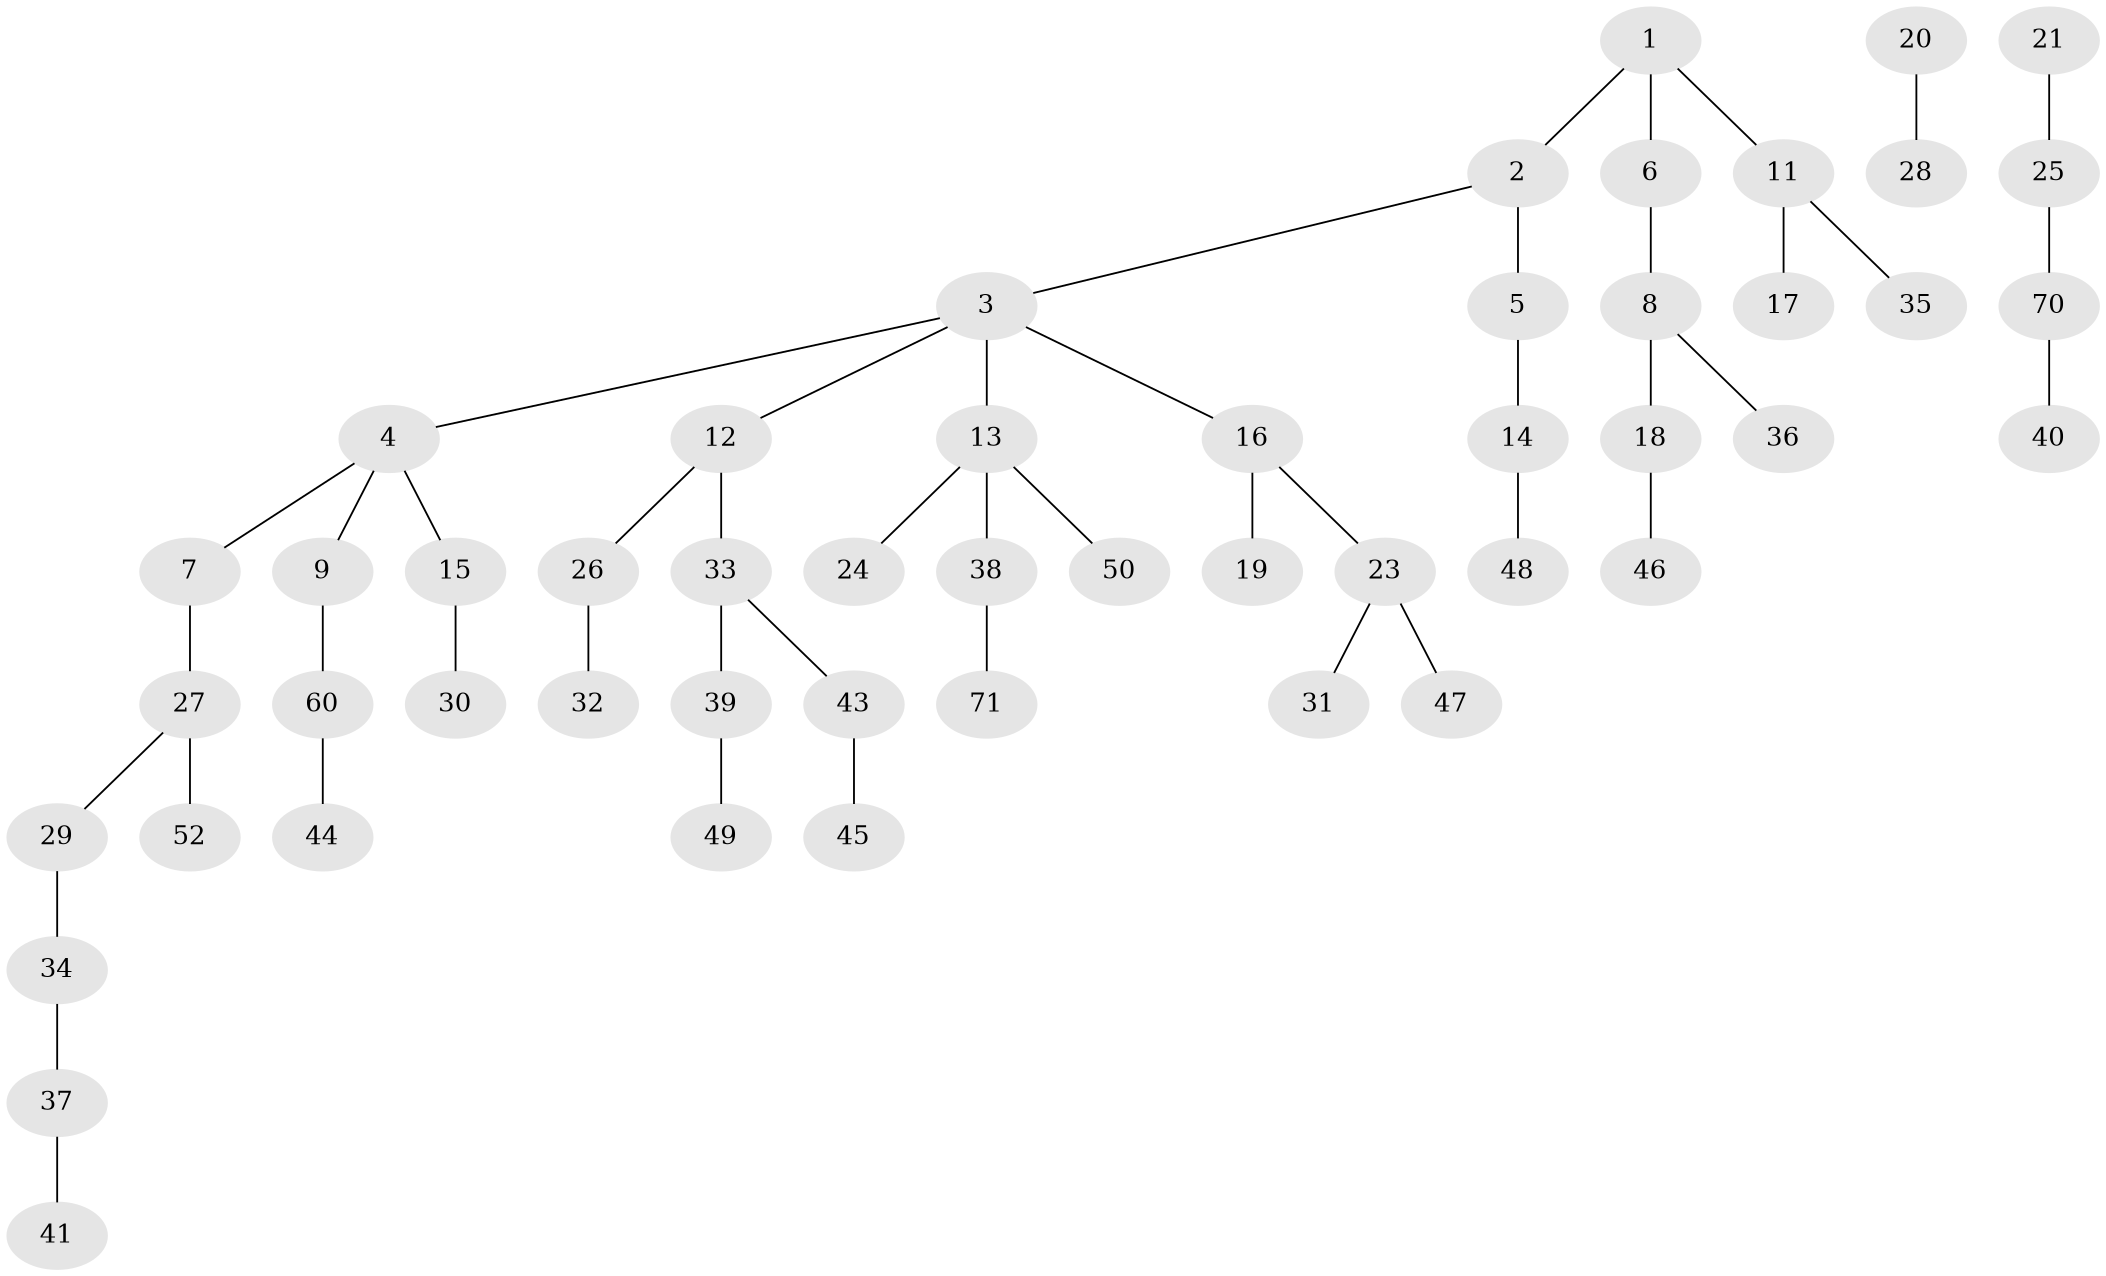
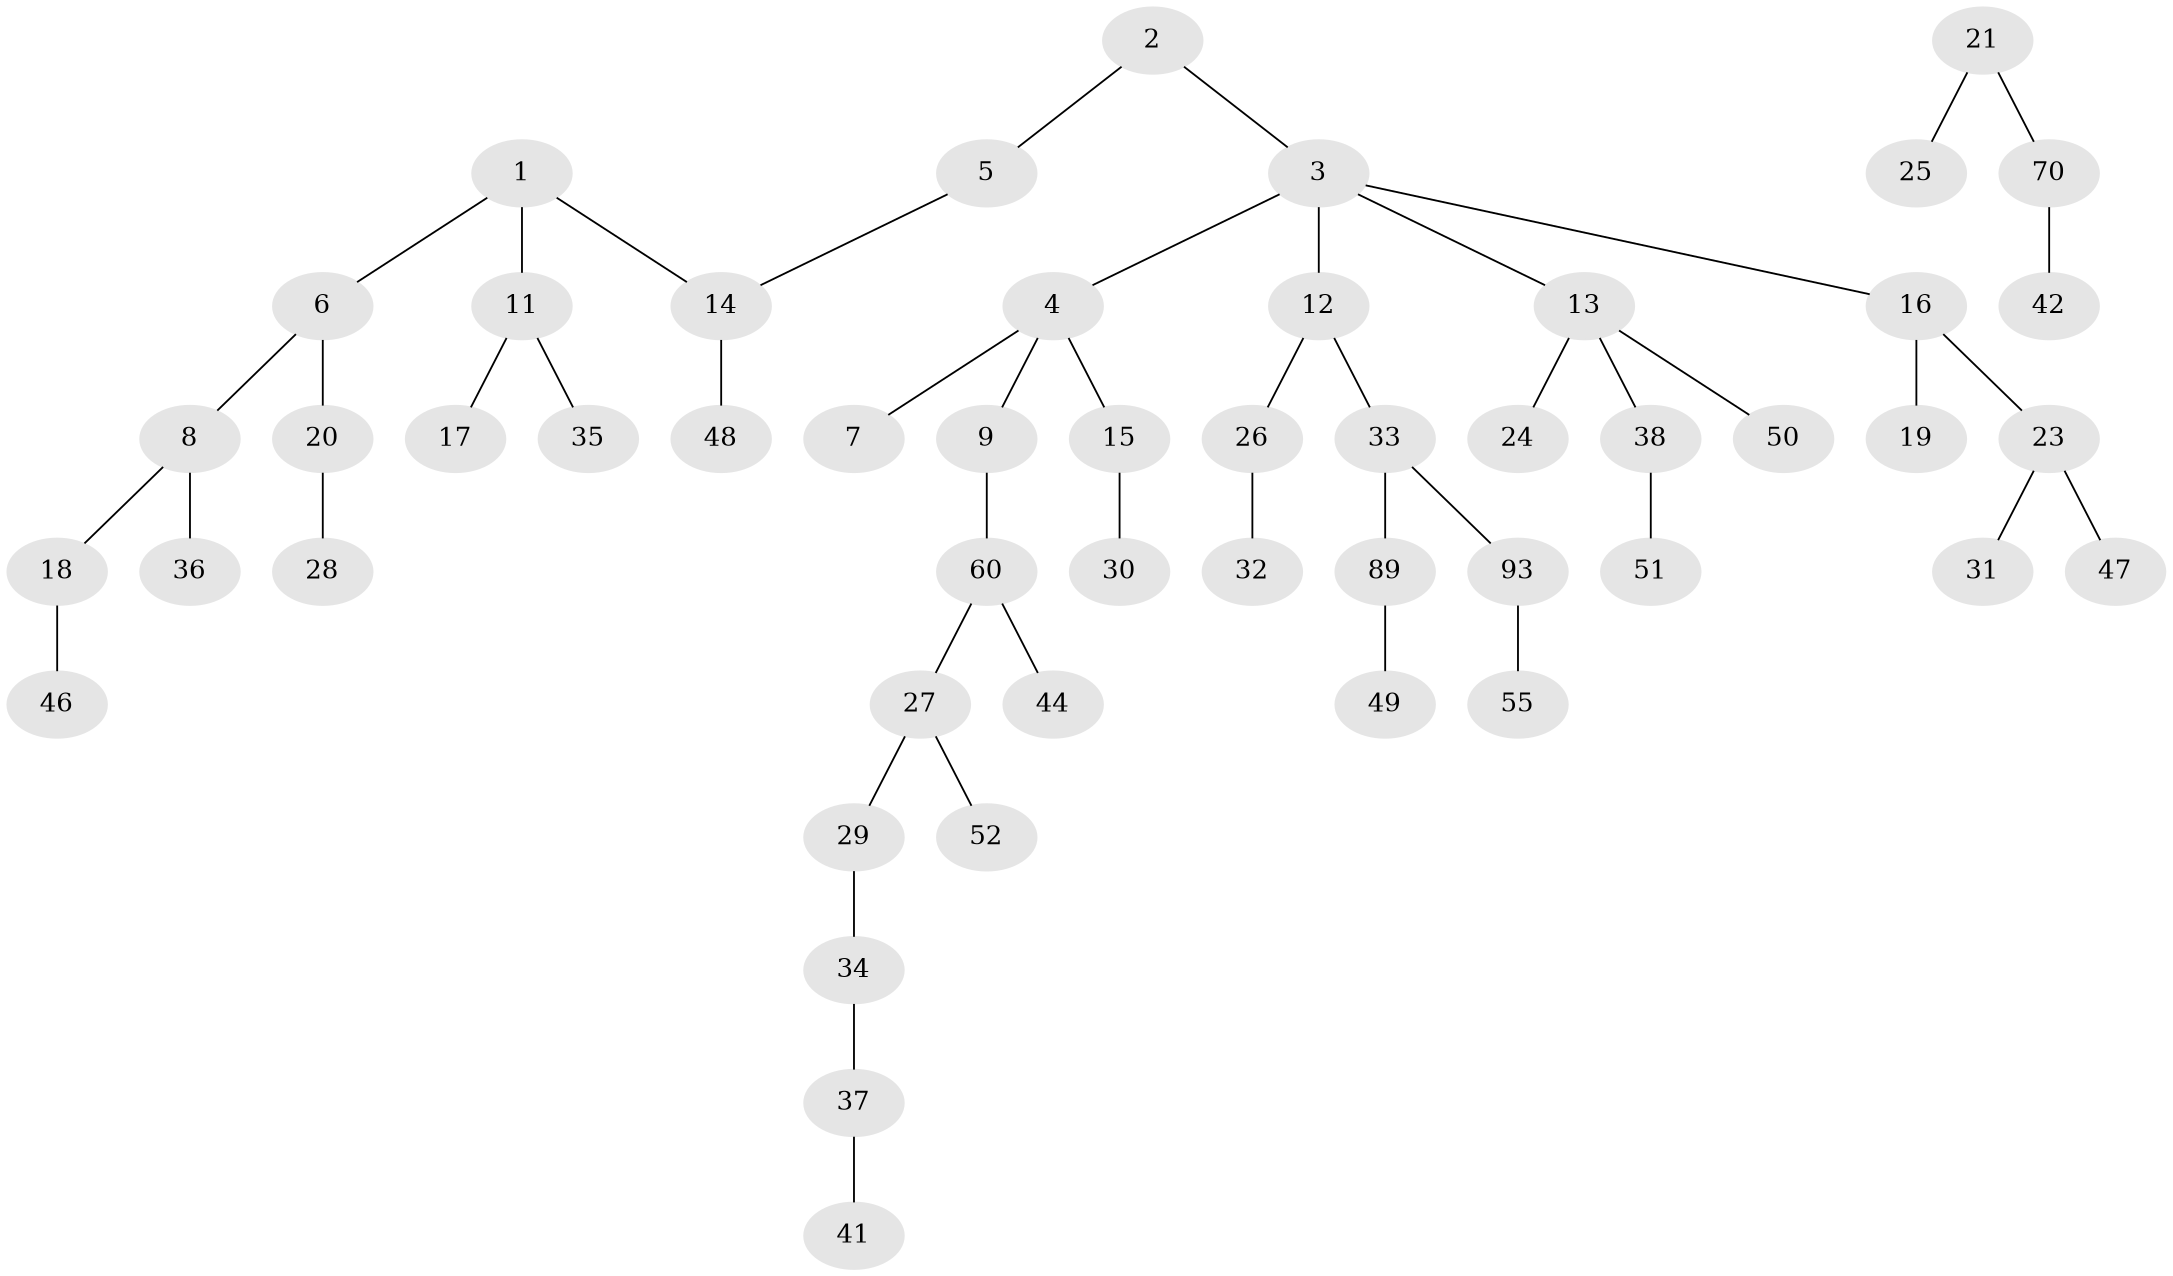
(1585, 107) -> (622, 240)
(2049, 240) -> (2016, 107)
none -> (323, 373)
(2049, 439) -> (2049, 306)
(190, 638) -> (954, 638)
(721, 705) -> (1385, 572)
(854, 705) -> (1518, 572)
(987, 705) -> (1651, 572)
(854, 837) -> (1518, 705)
